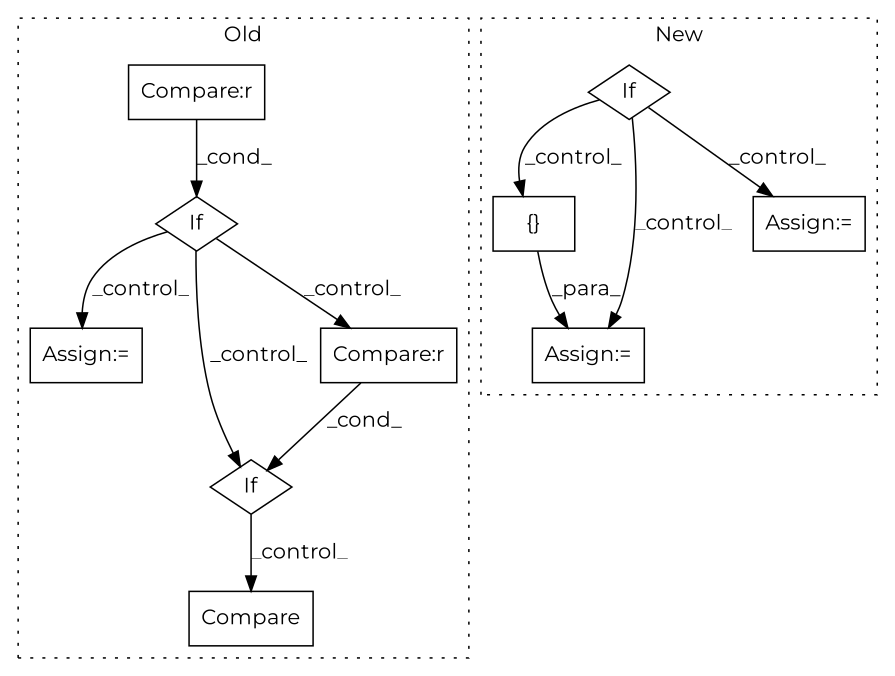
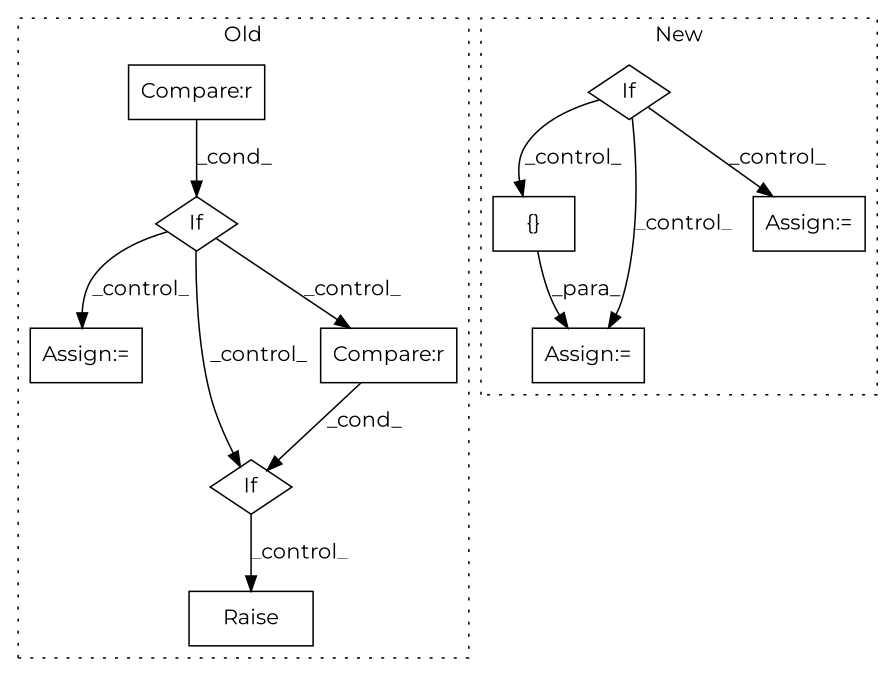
(251, 619) -> (251, 619)
